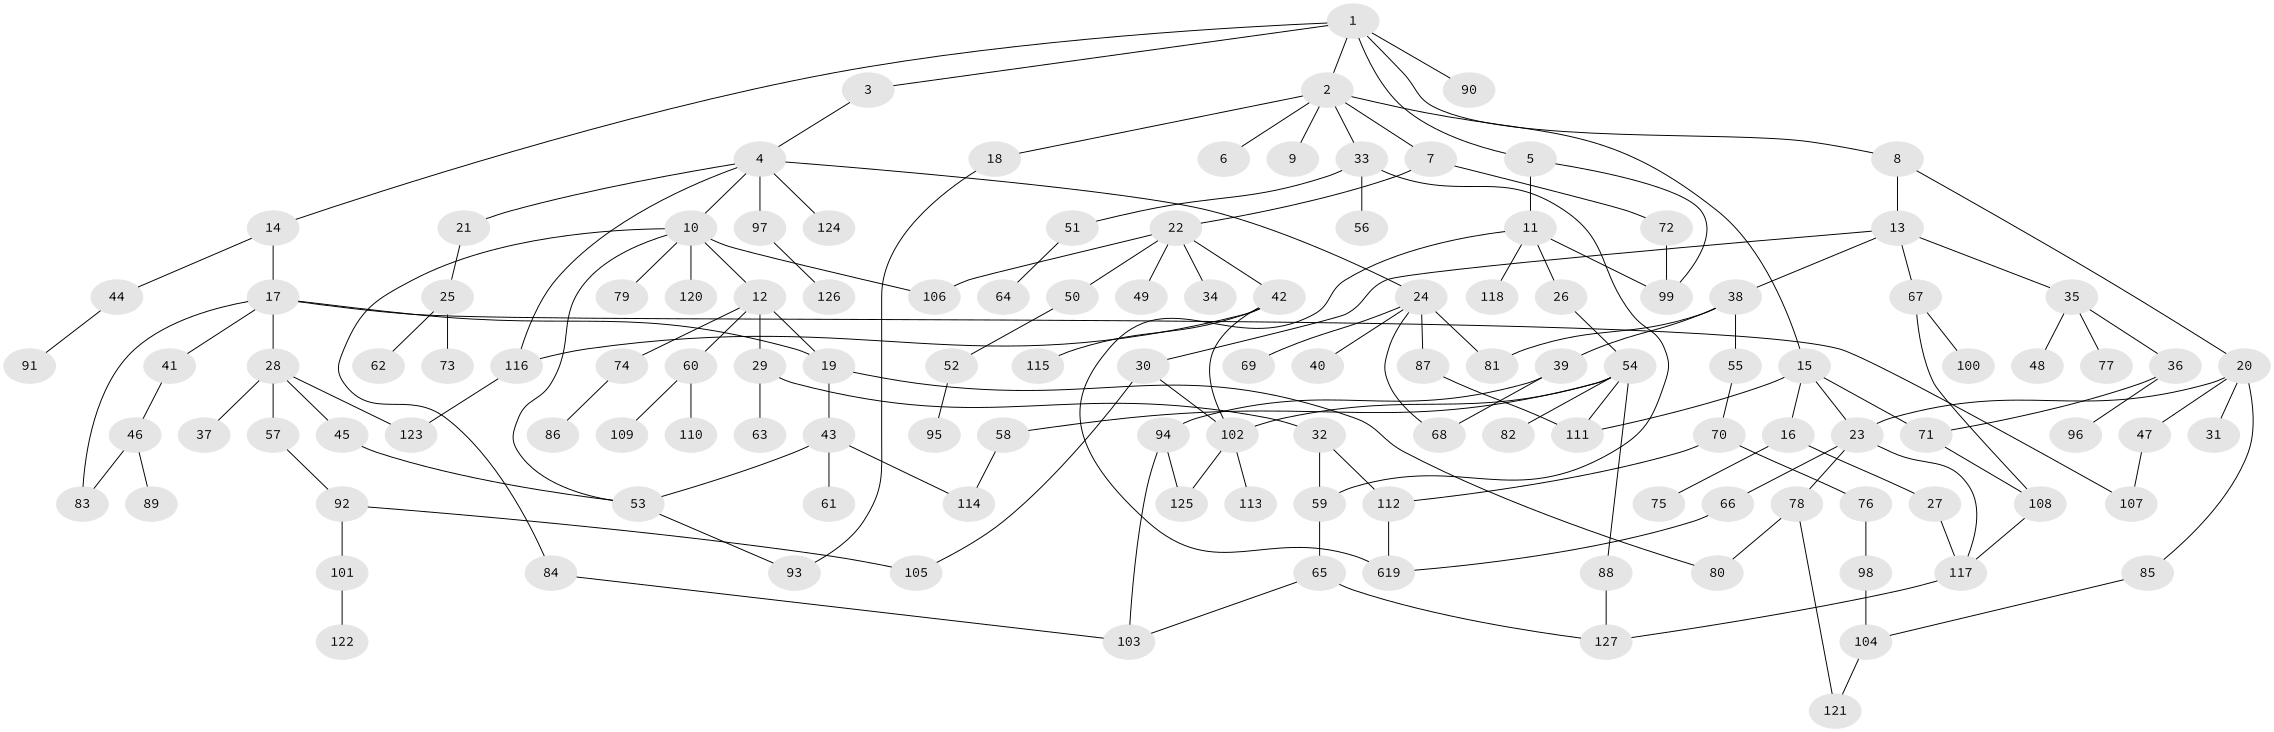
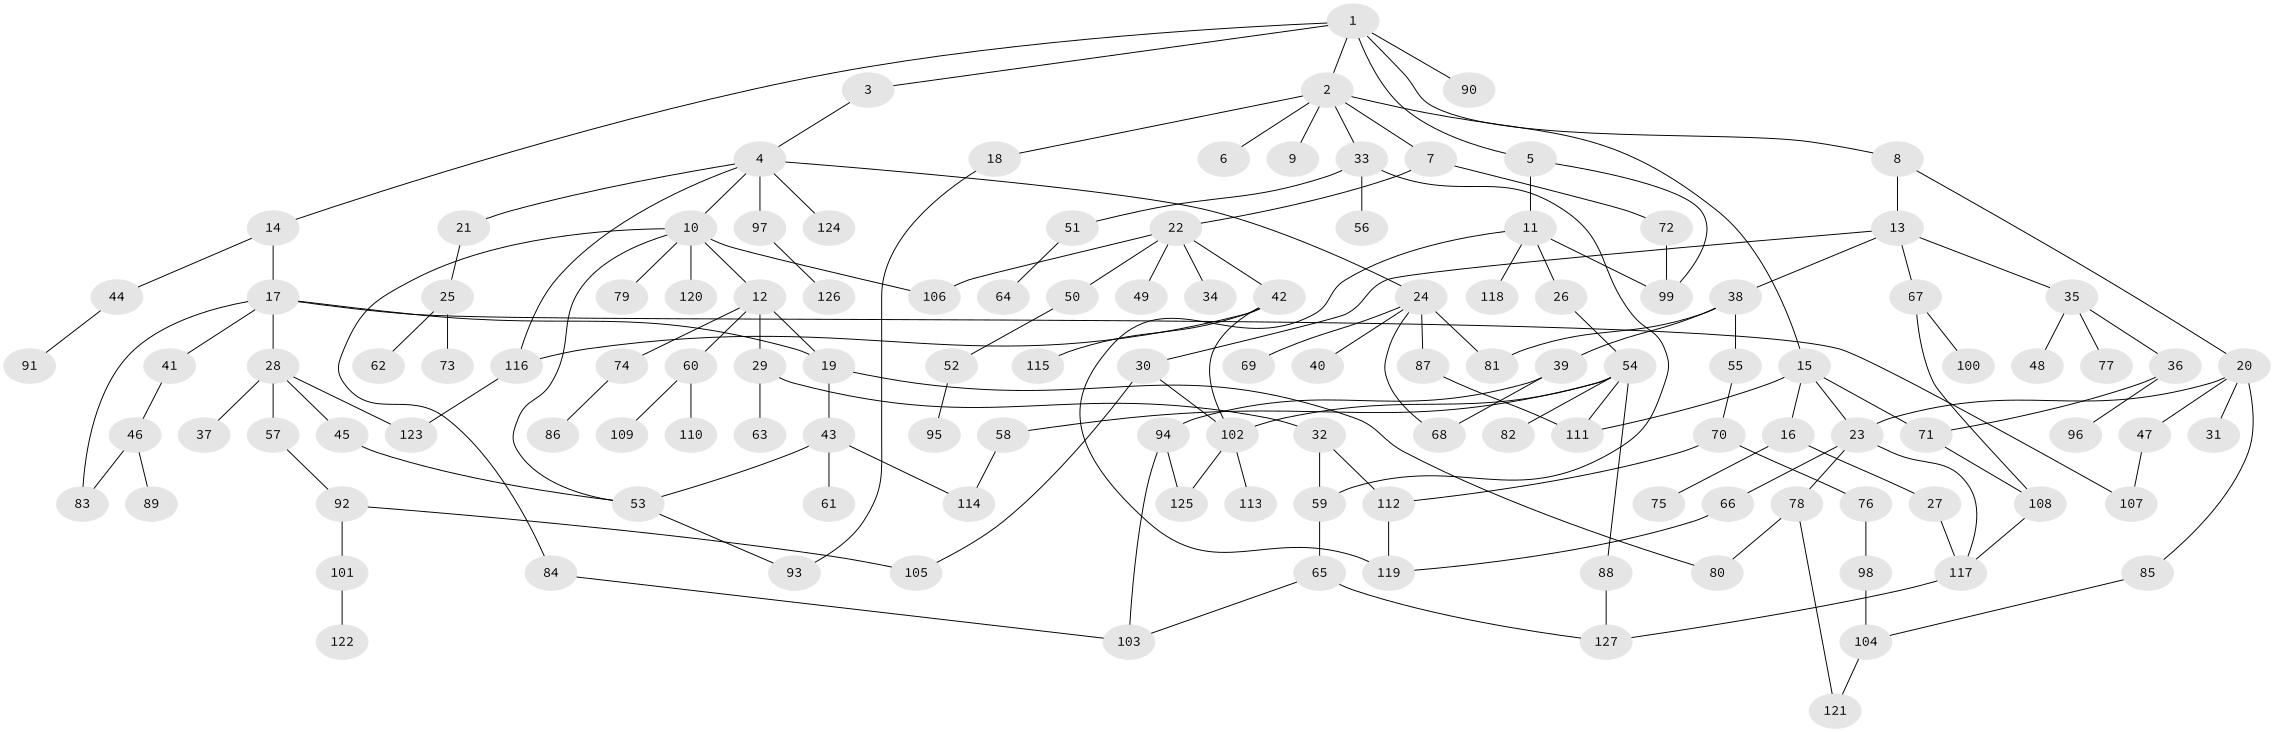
(1389, 573) -> (1389, 573)
